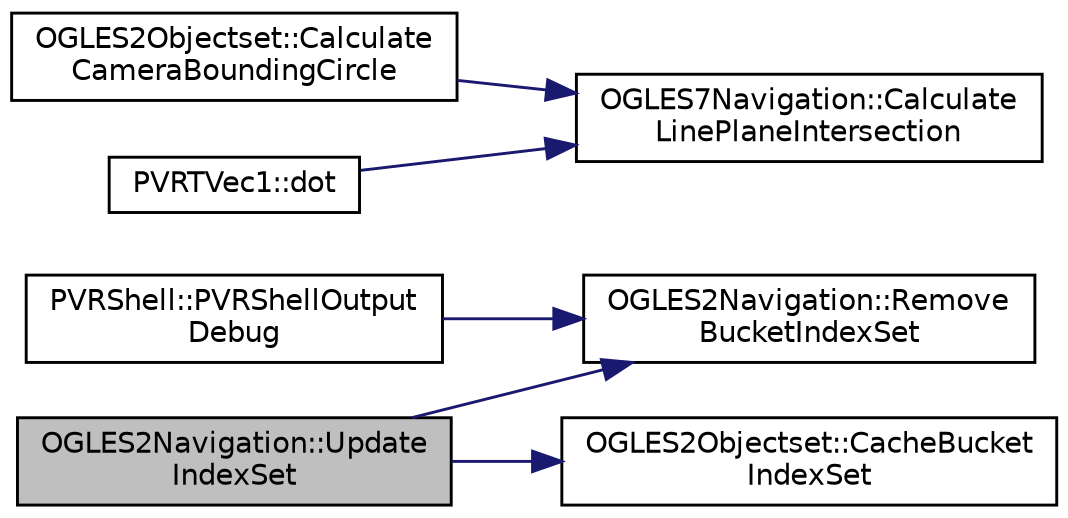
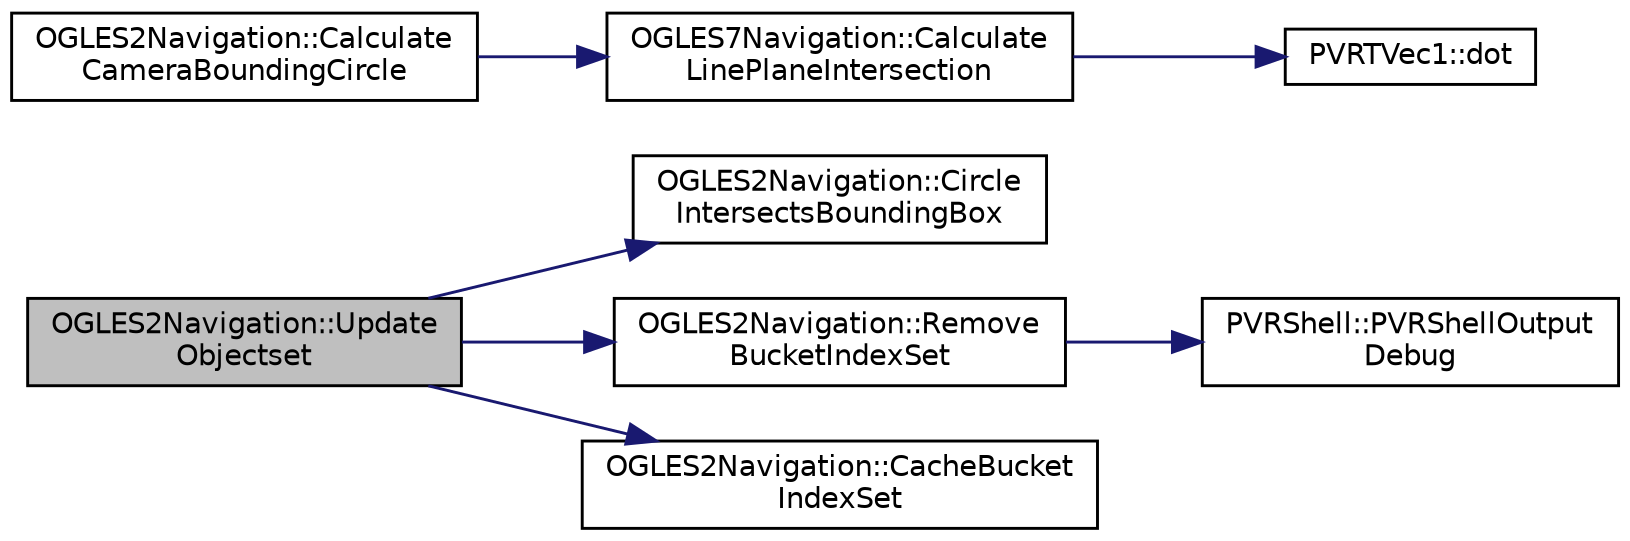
(234, 57) -> (245, 57)
(453, 159) -> (1165, 57)
none -> (840, 199)
(498, 319) -> (1119, 342)
(234, 461) -> (245, 342)
(809, 461) -> (840, 485)
